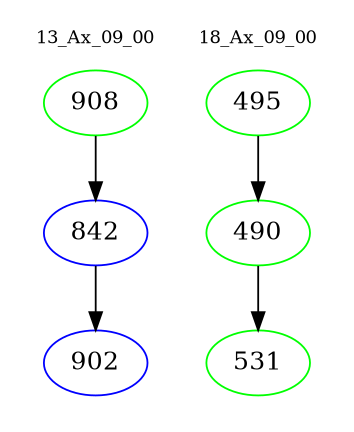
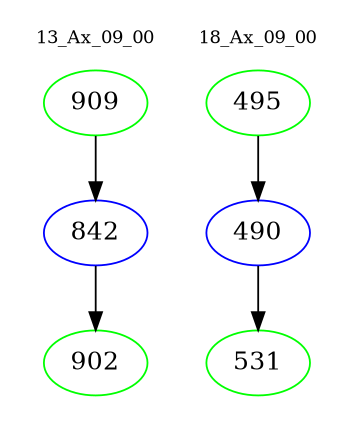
(96, 103) -> (96, 103)
(258, 233) -> (258, 233)
(96, 363) -> (96, 363)
